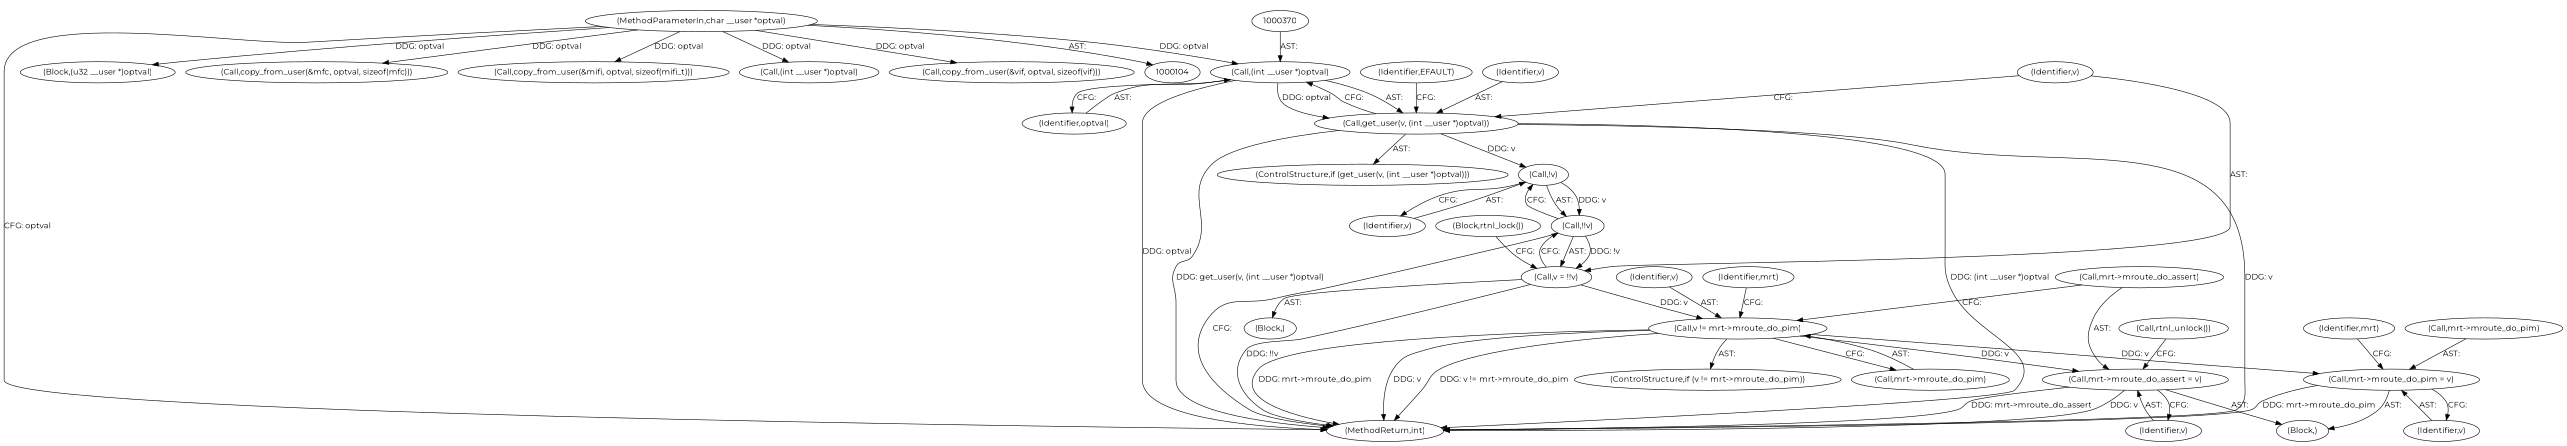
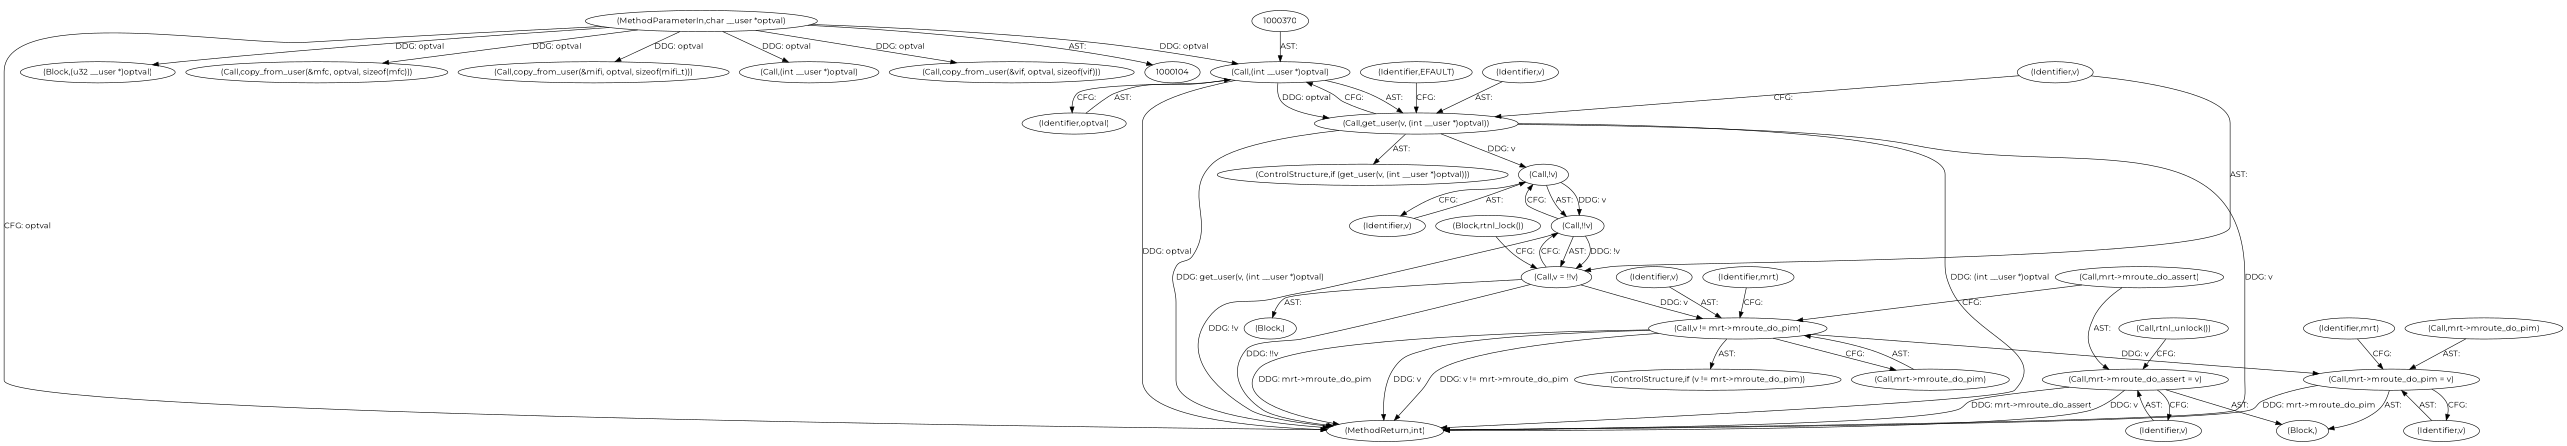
(1224, 328) -> (1224, 328)
(1937, 352) -> none
